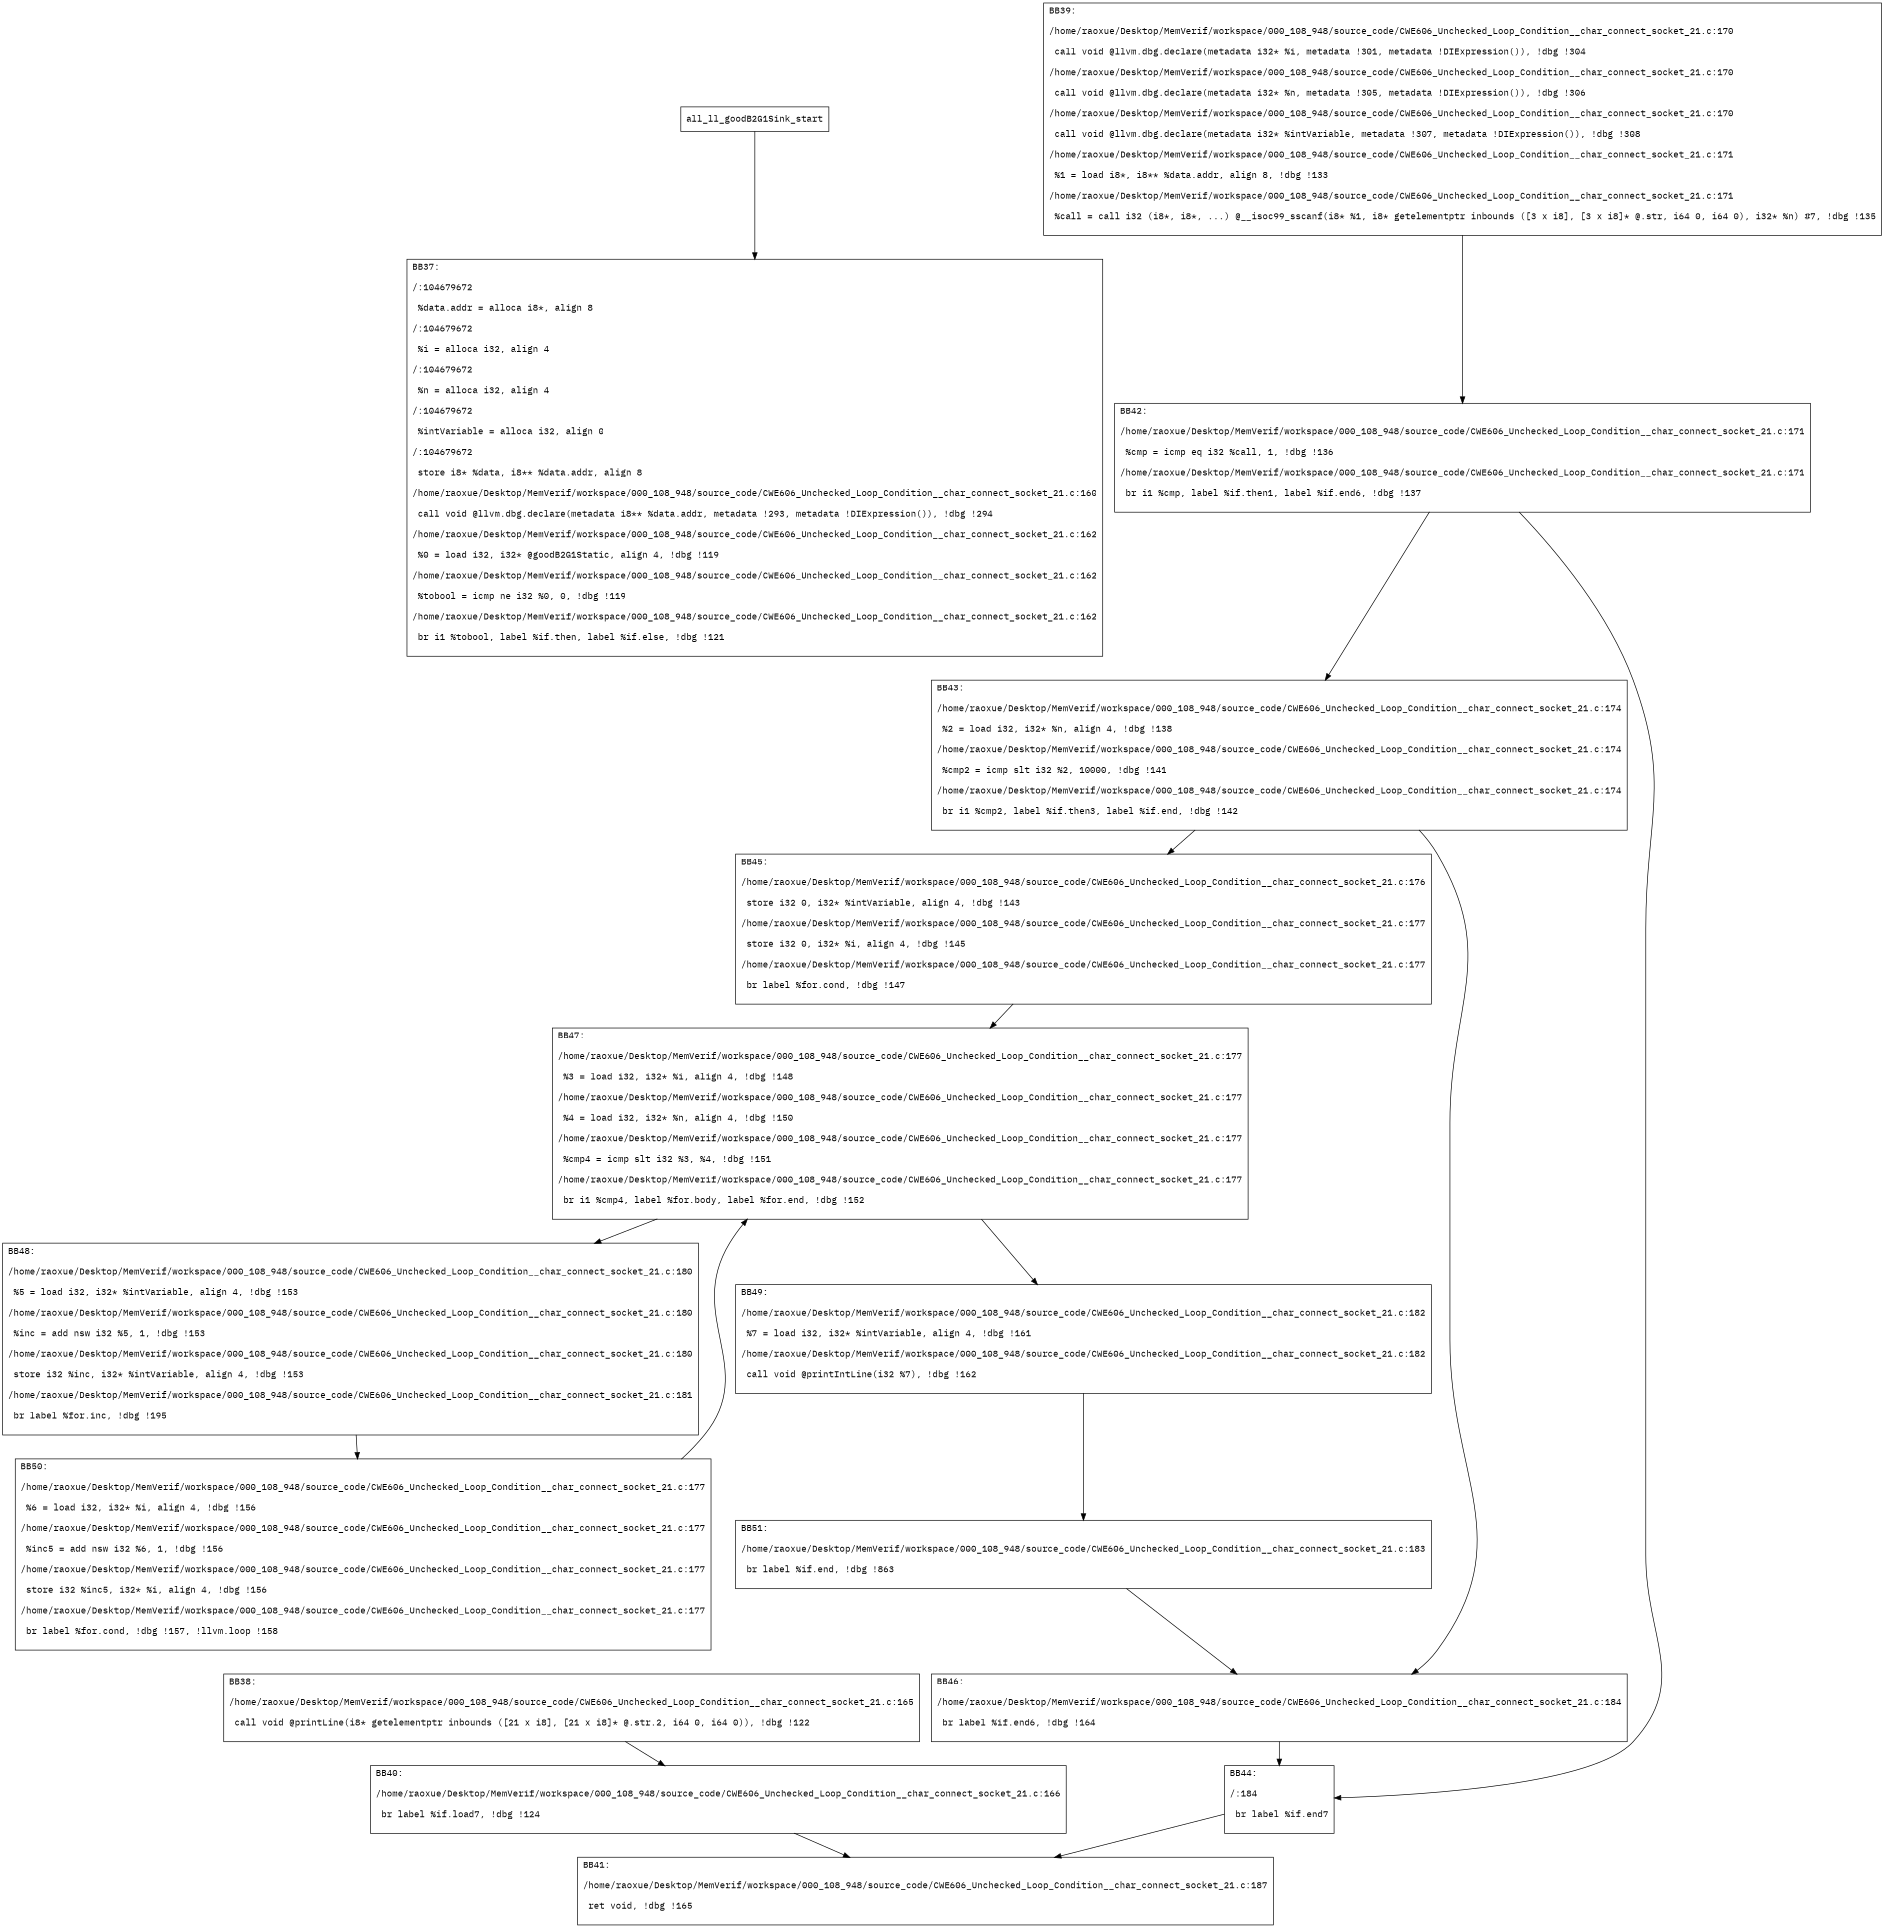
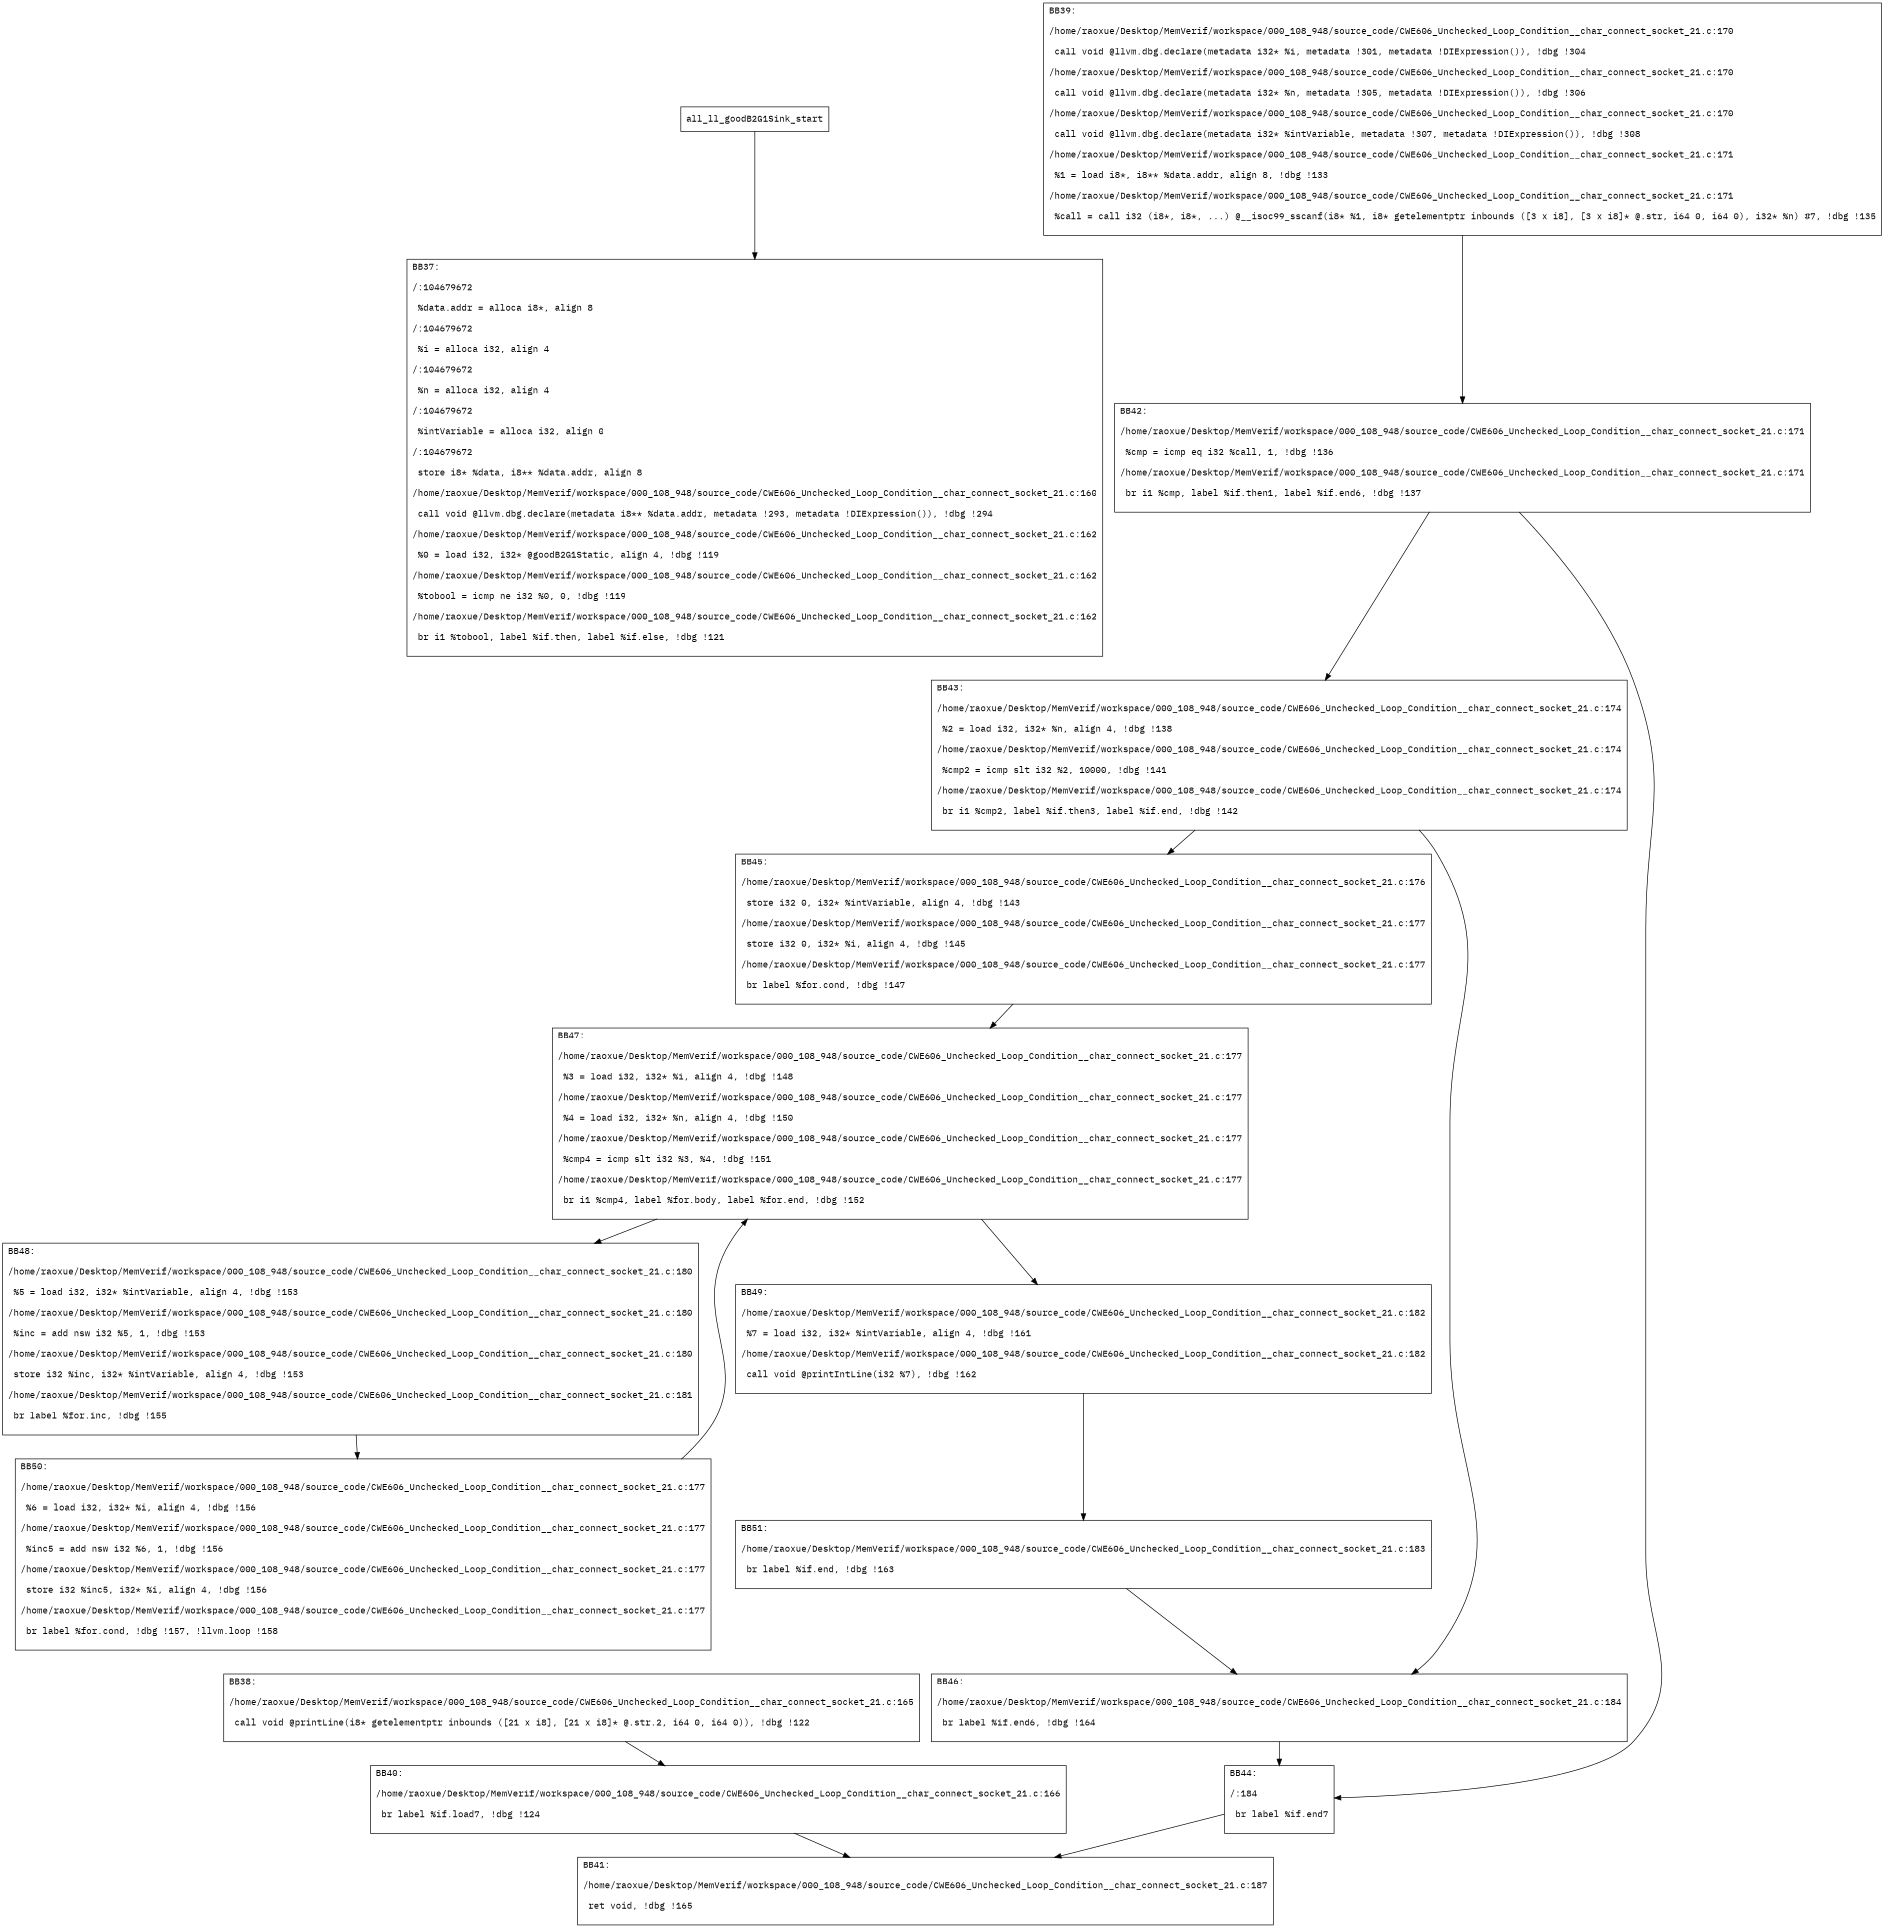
(88, 1416) -> (88, 1416)
(818, 1569) -> (818, 1569)
